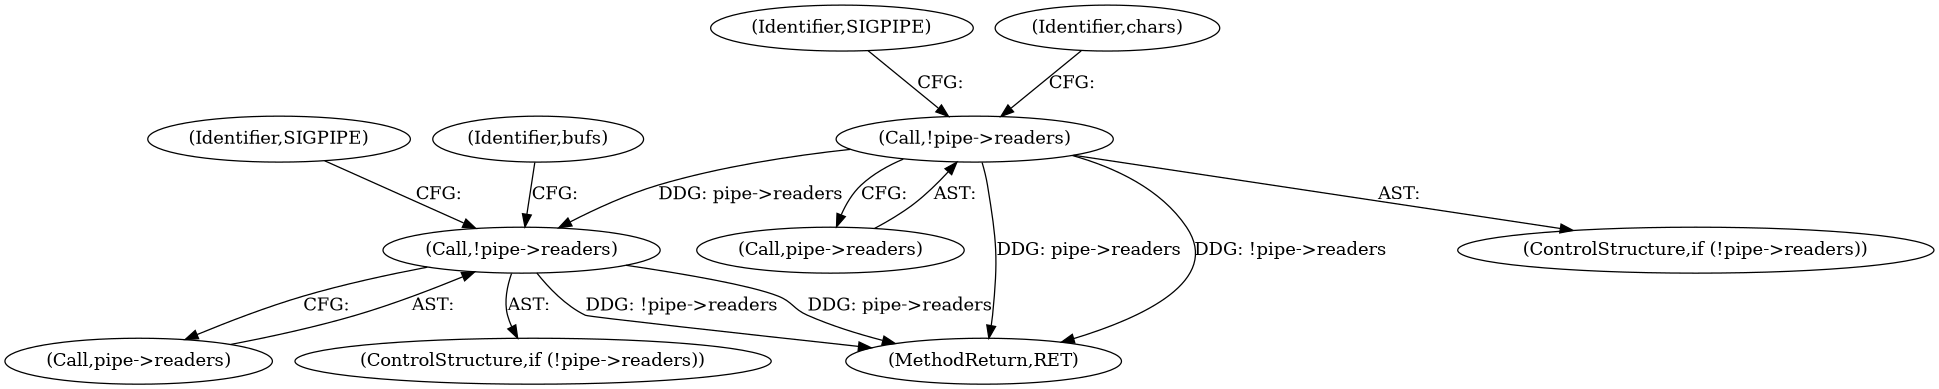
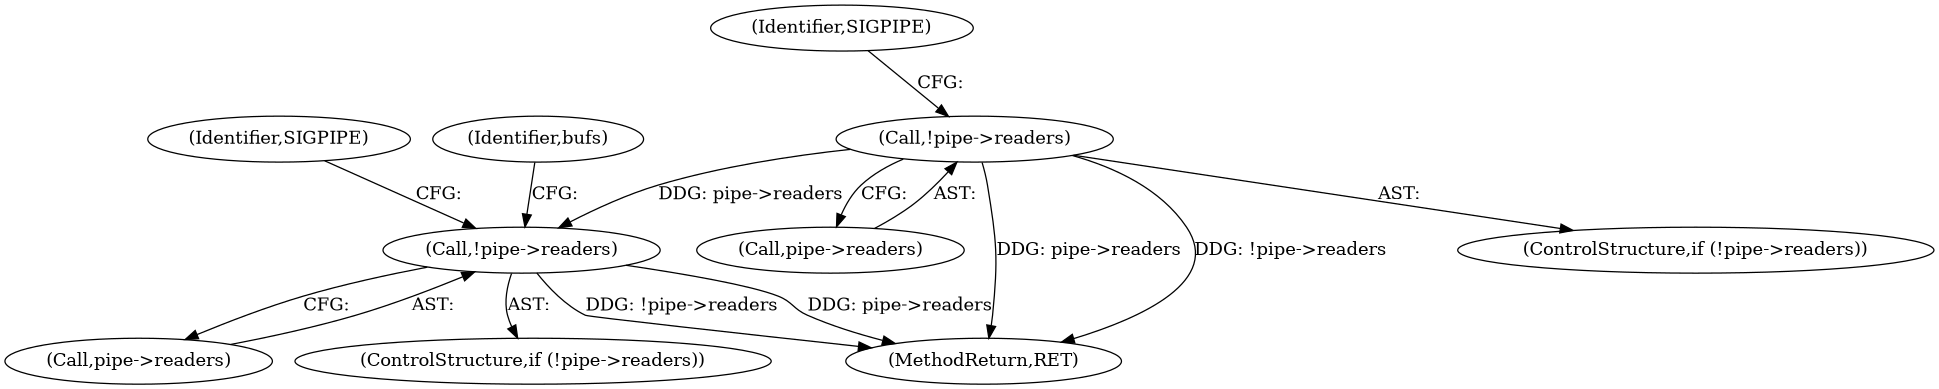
(1107, 28) -> none
